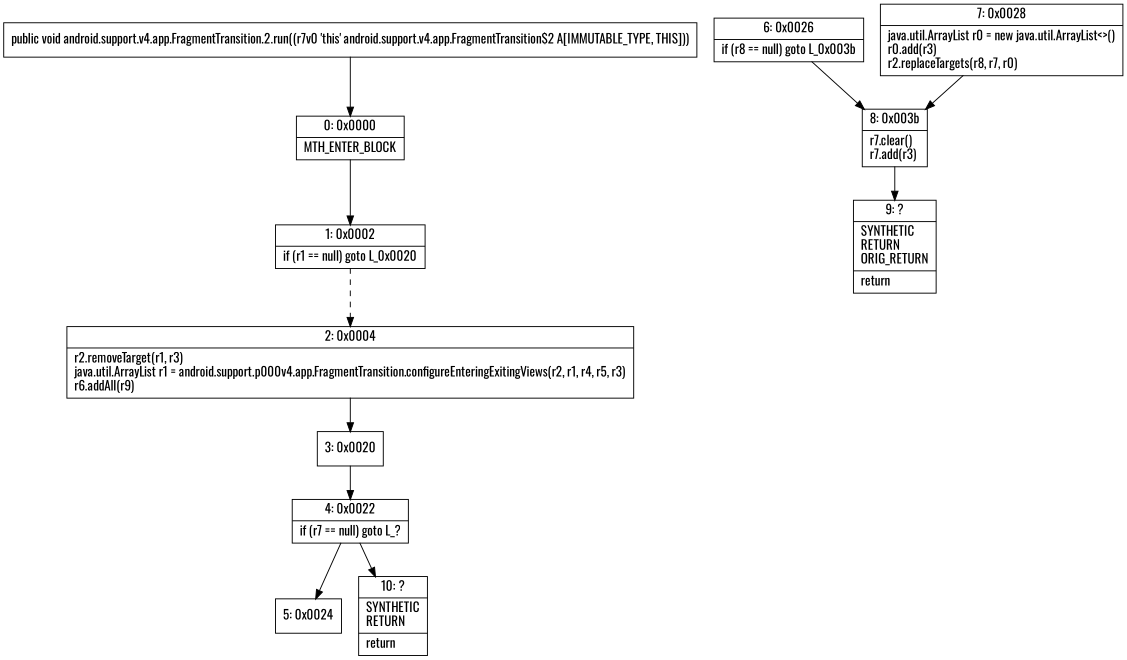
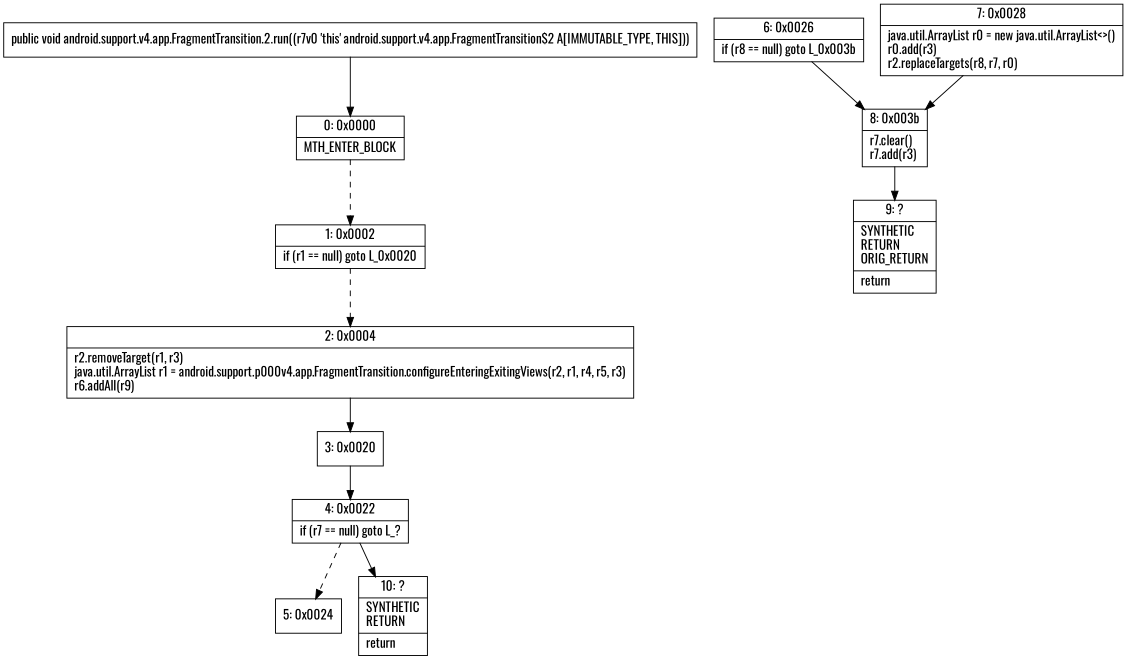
(350, 188) -> (350, 188)
(330, 567) -> (330, 567)
